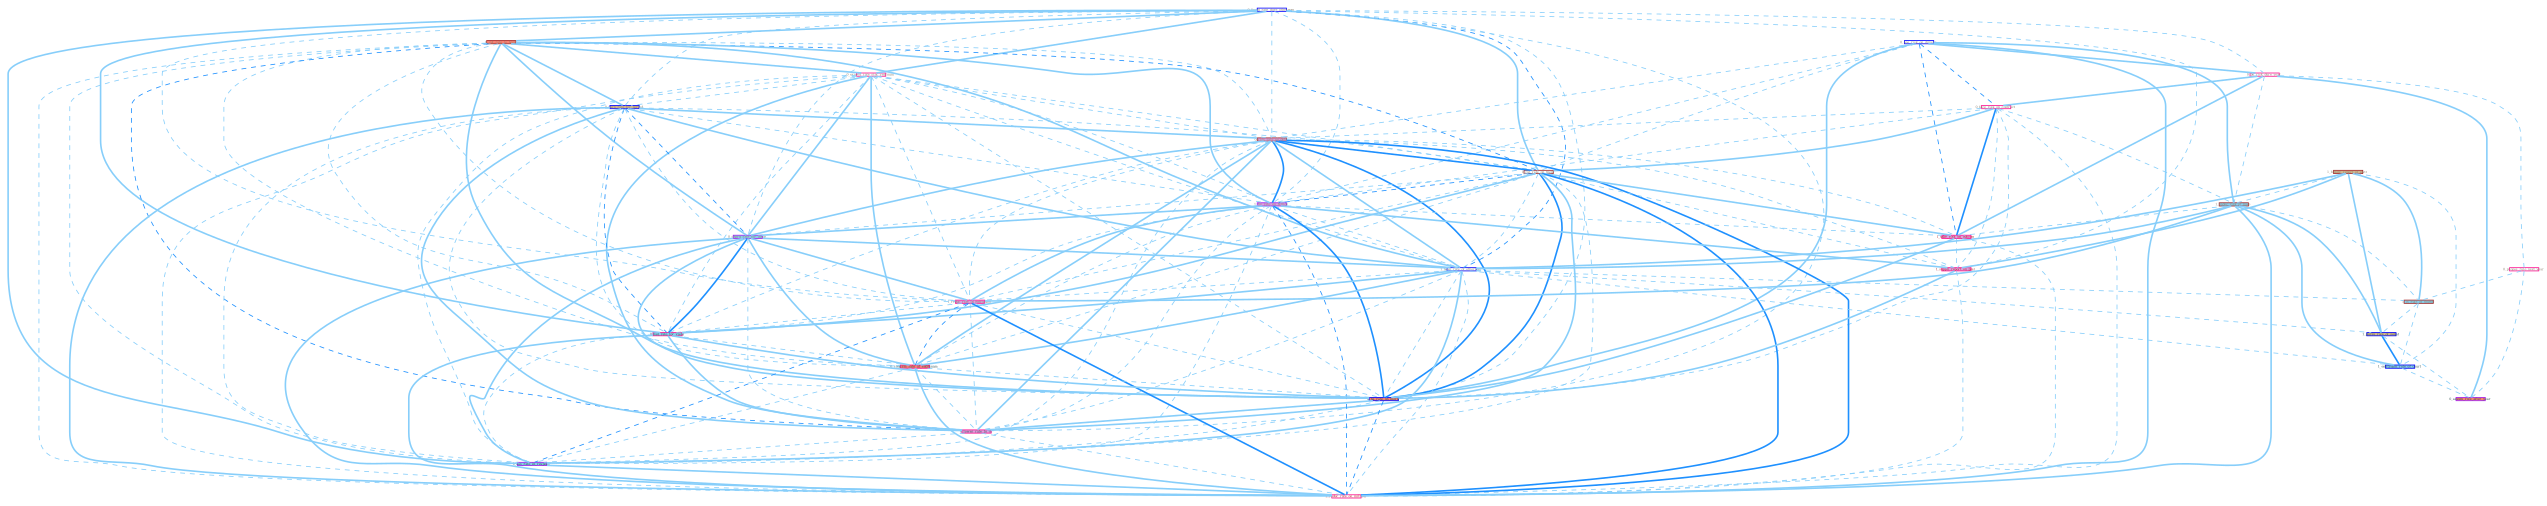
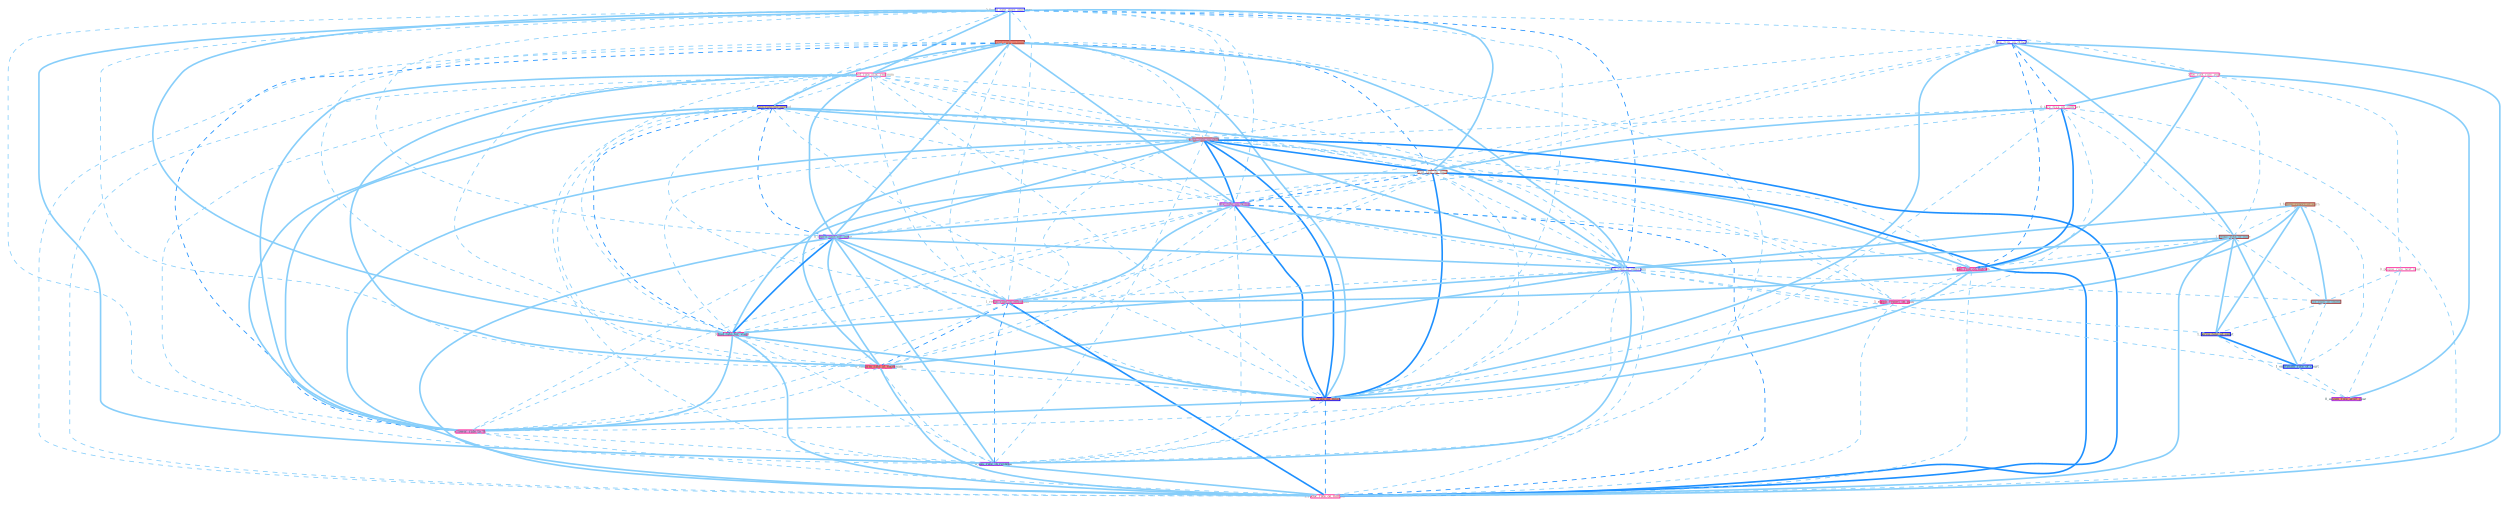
(1914, 32) -> (101, 90)
(2265, 75) -> (2205, 75)
(1300, 412) -> none
